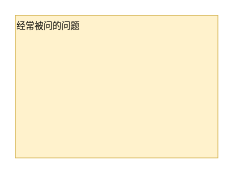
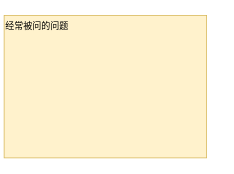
(117, 87) -> (105, 87)
